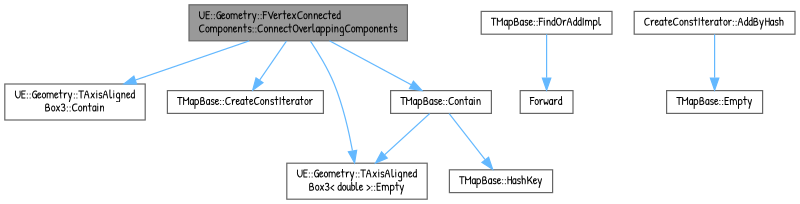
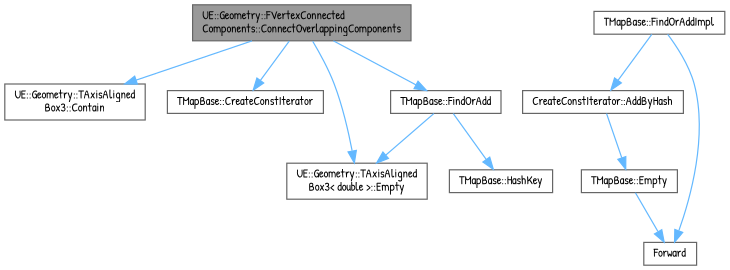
none -> (635, 57)
(441, 102) -> (446, 102)
none -> (647, 212)
